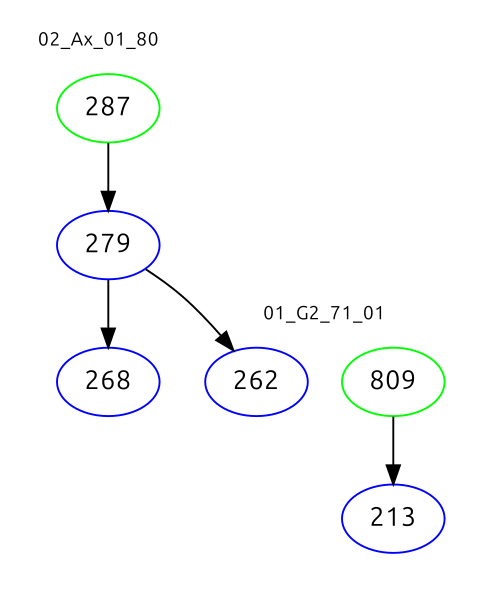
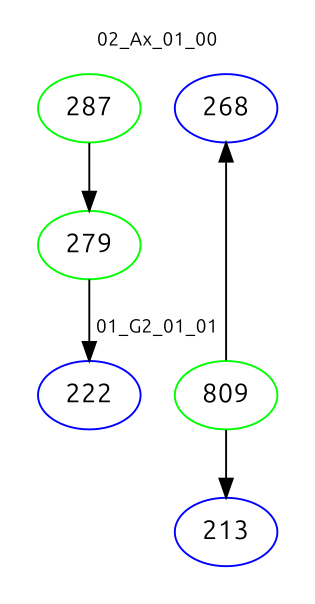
(99, 41) -> (158, 41)
(108, 245) -> (89, 245)
(108, 304) -> (226, 261)
(325, 314) -> (158, 328)
(256, 382) -> (89, 395)
